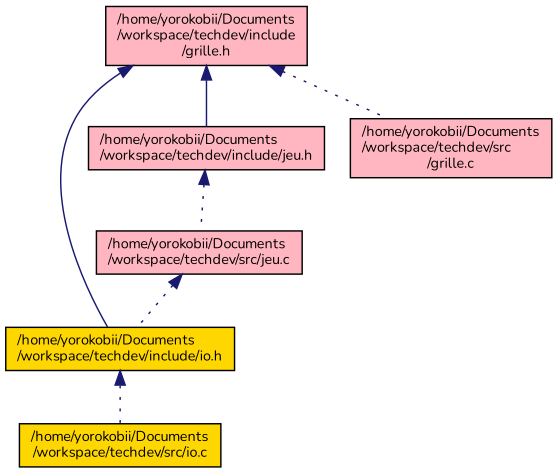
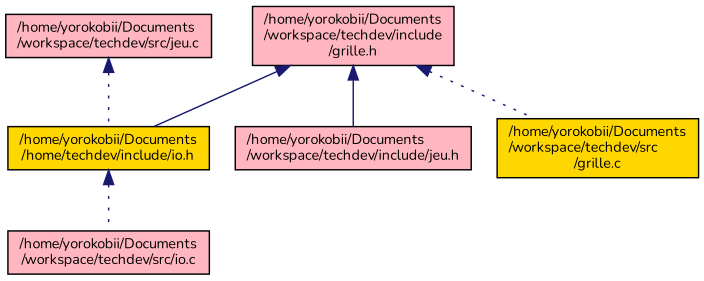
(451, 148) -> (598, 148)
(202, 208) -> none
(120, 349) -> (109, 148)
(120, 445) -> (109, 253)
